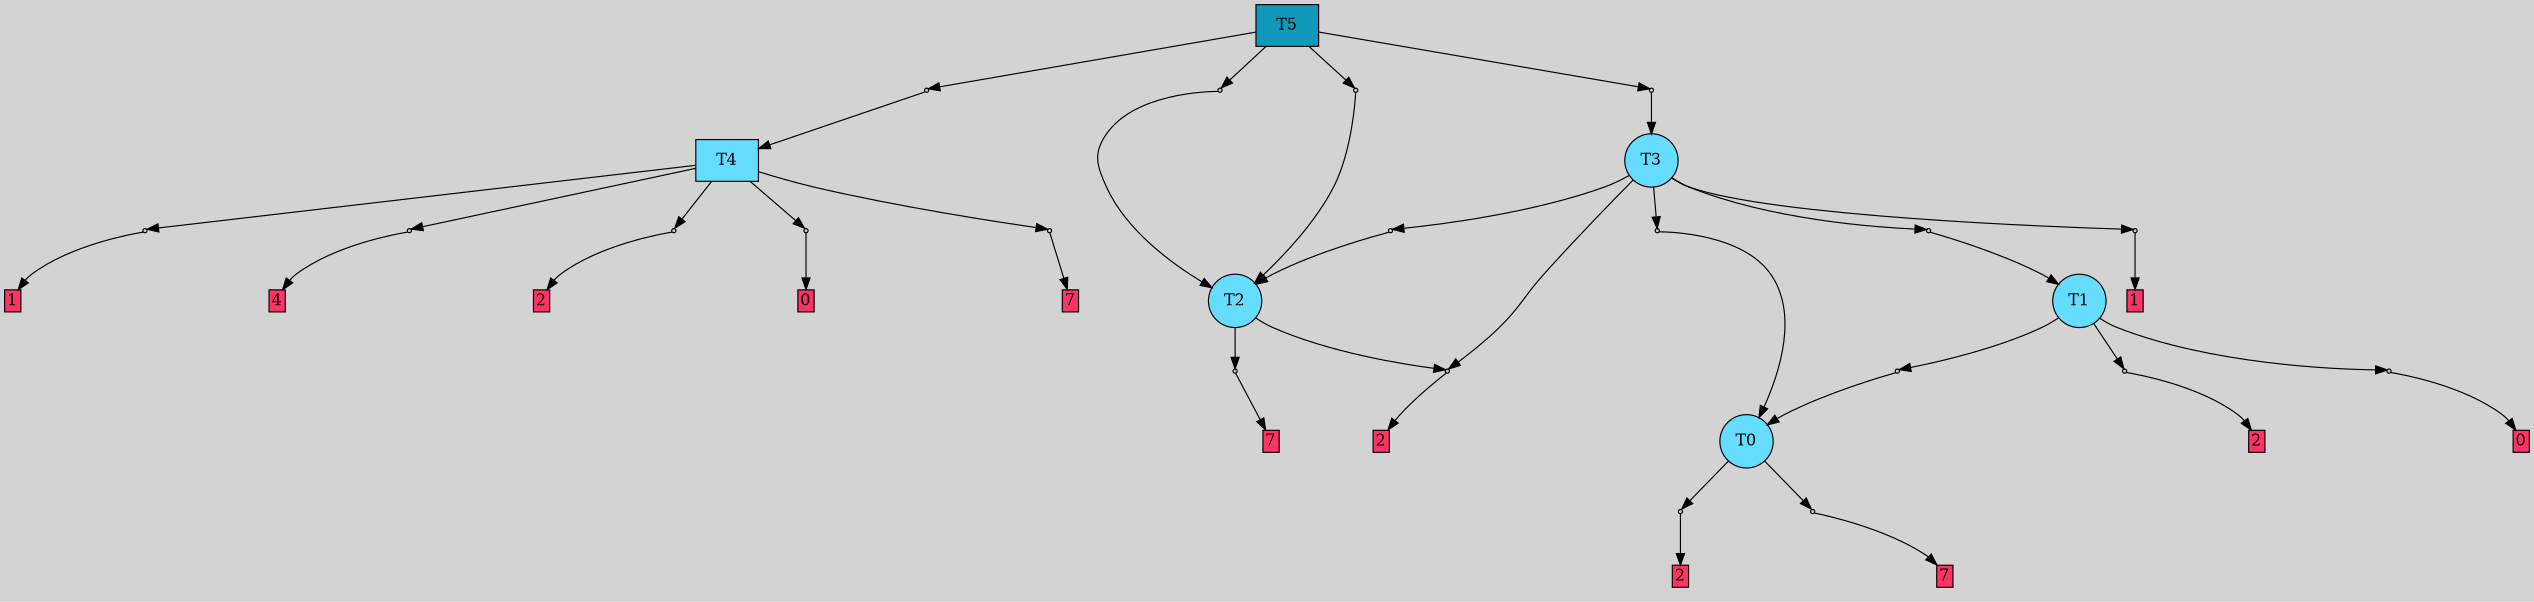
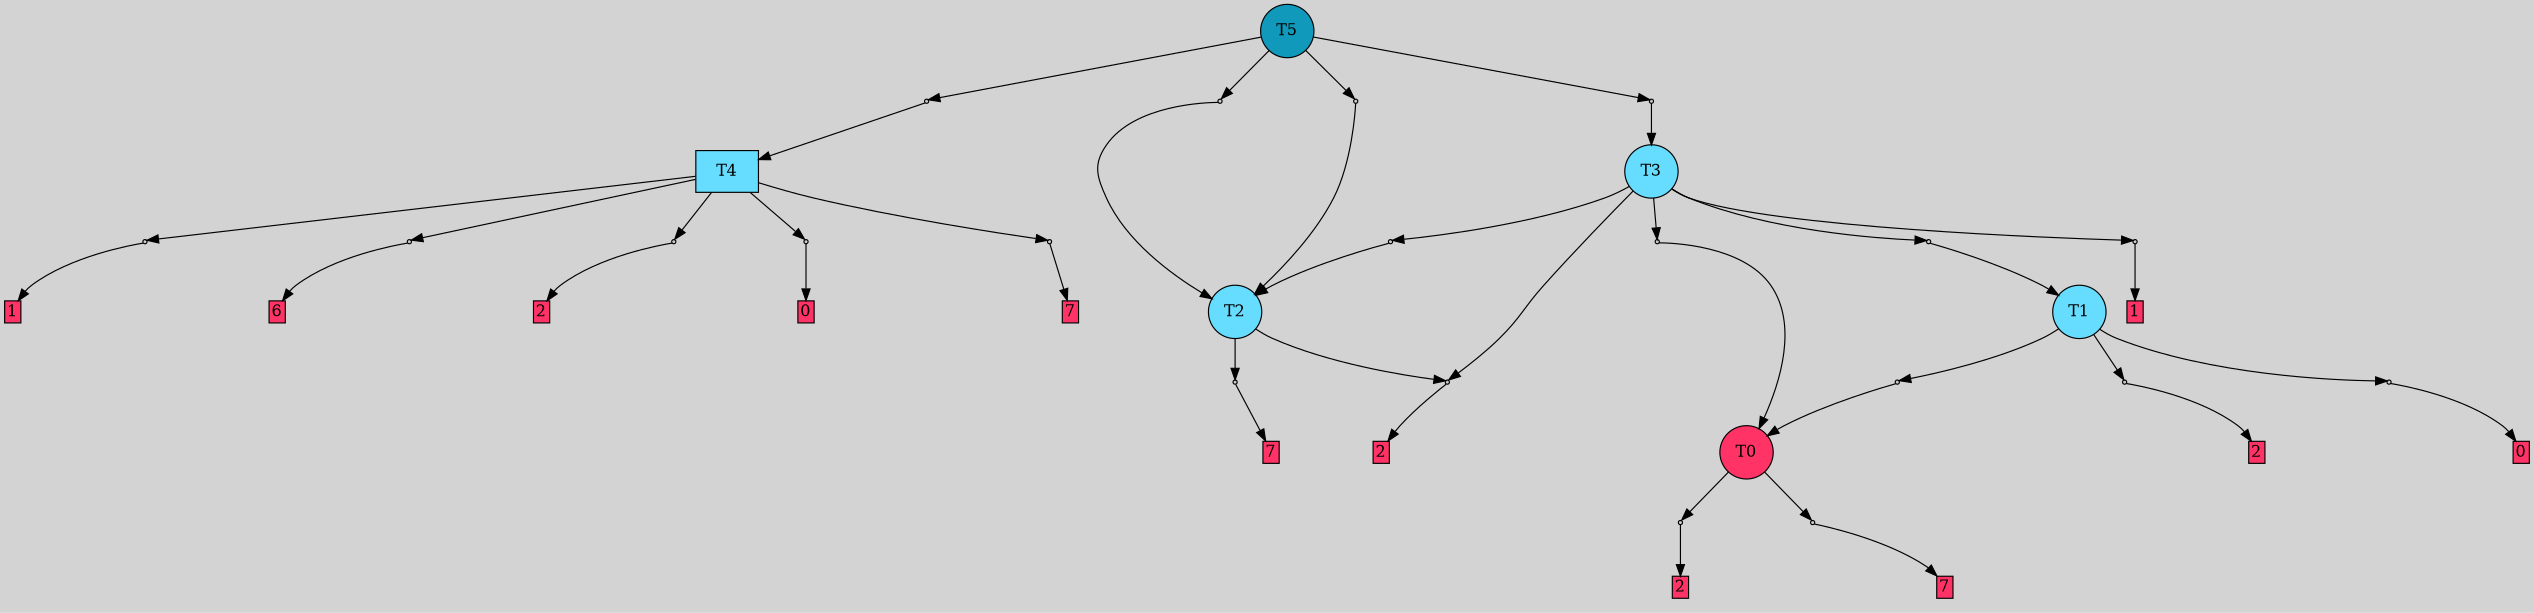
(1287, 26) -> (1287, 31)
(277, 301) -> (277, 312)
(1747, 441) -> (1747, 452)
